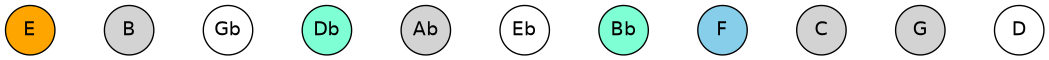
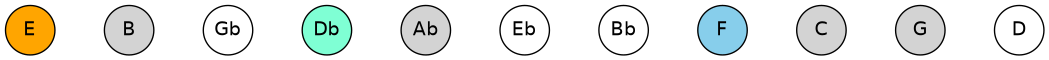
(624, 30) -> (624, 30)
